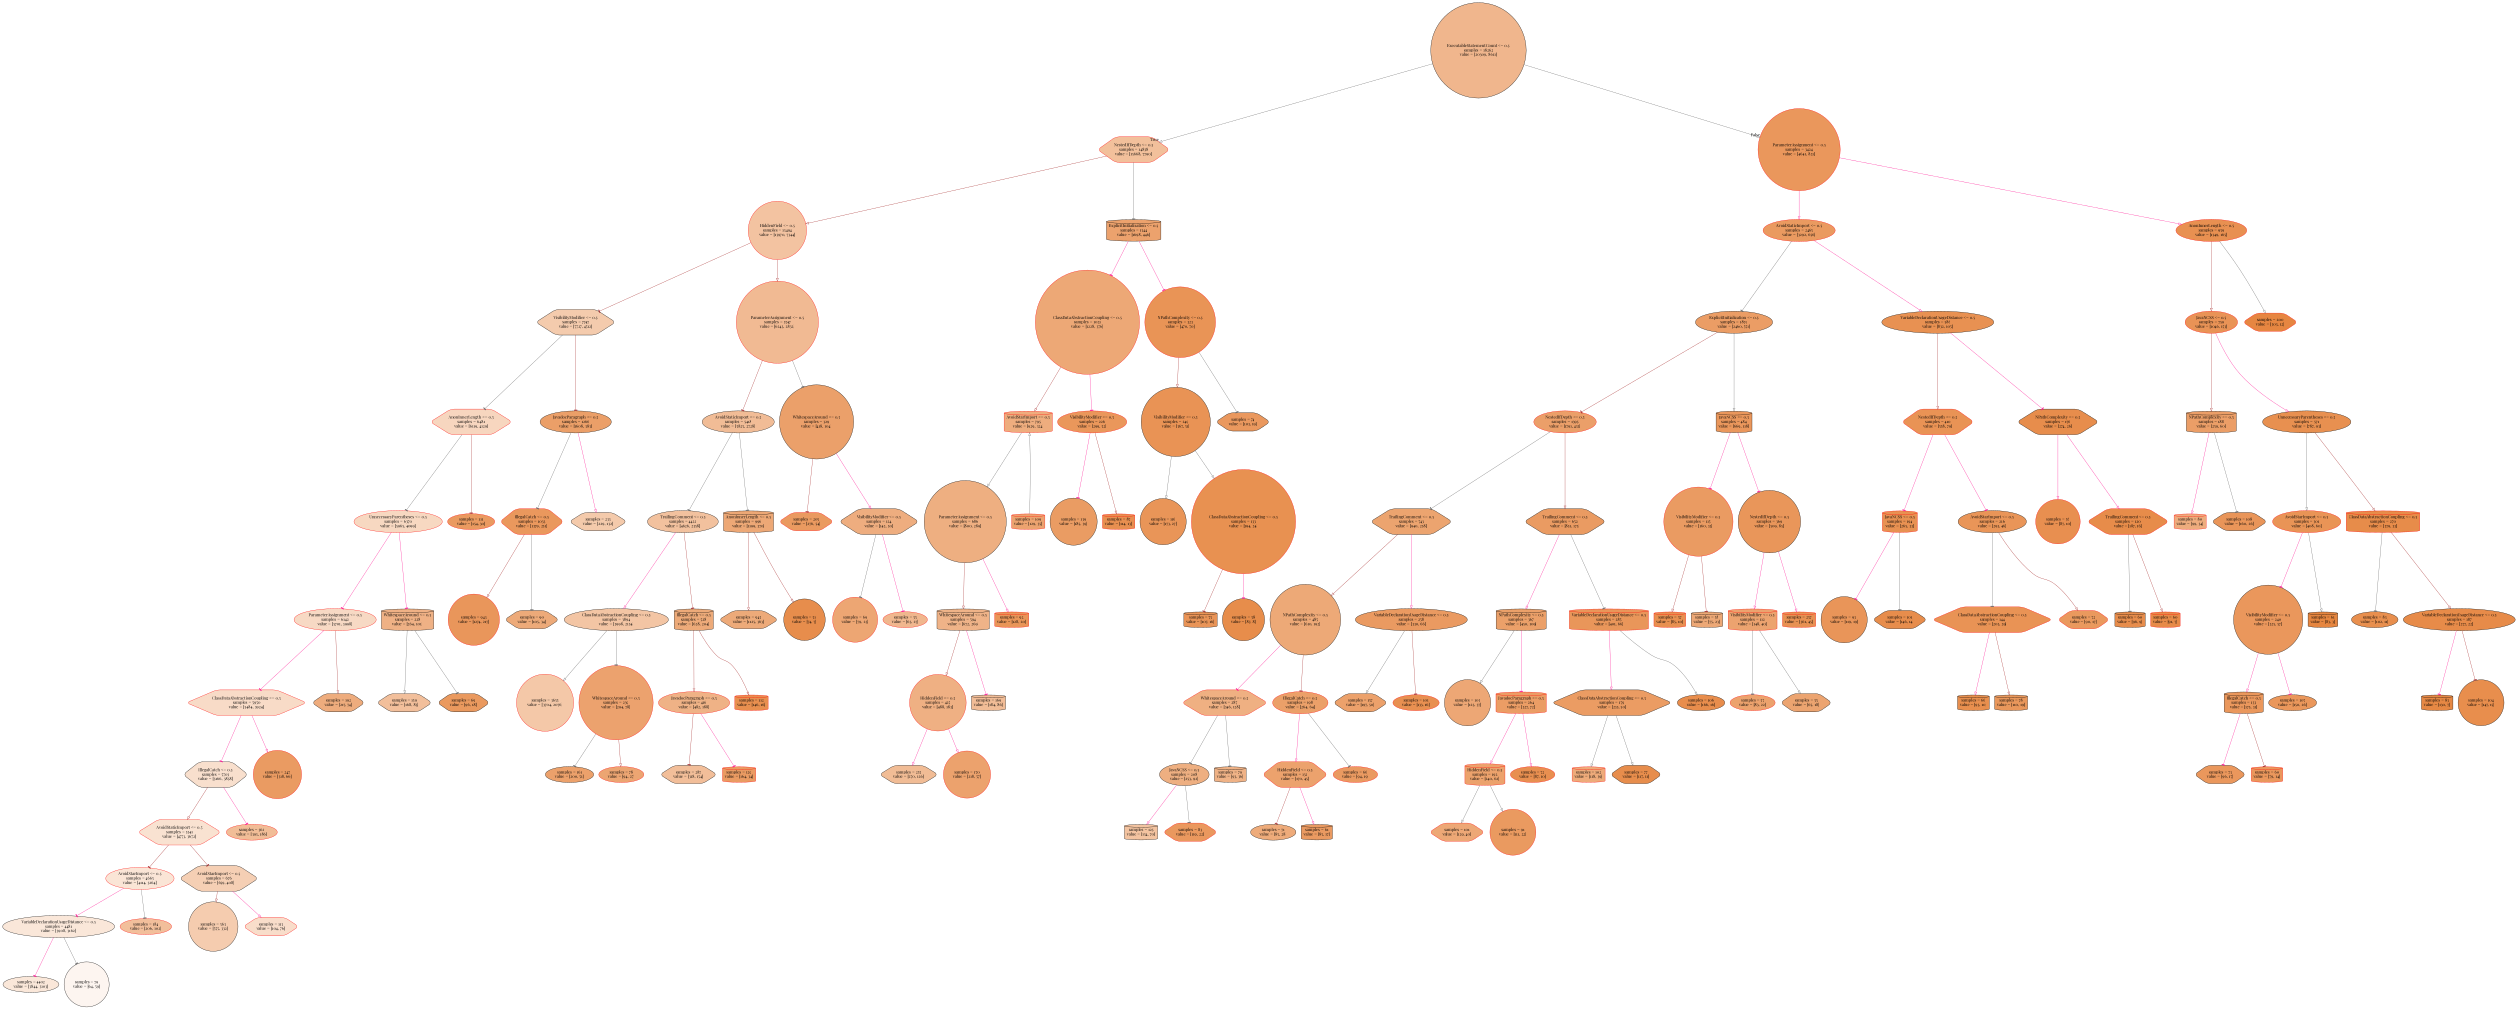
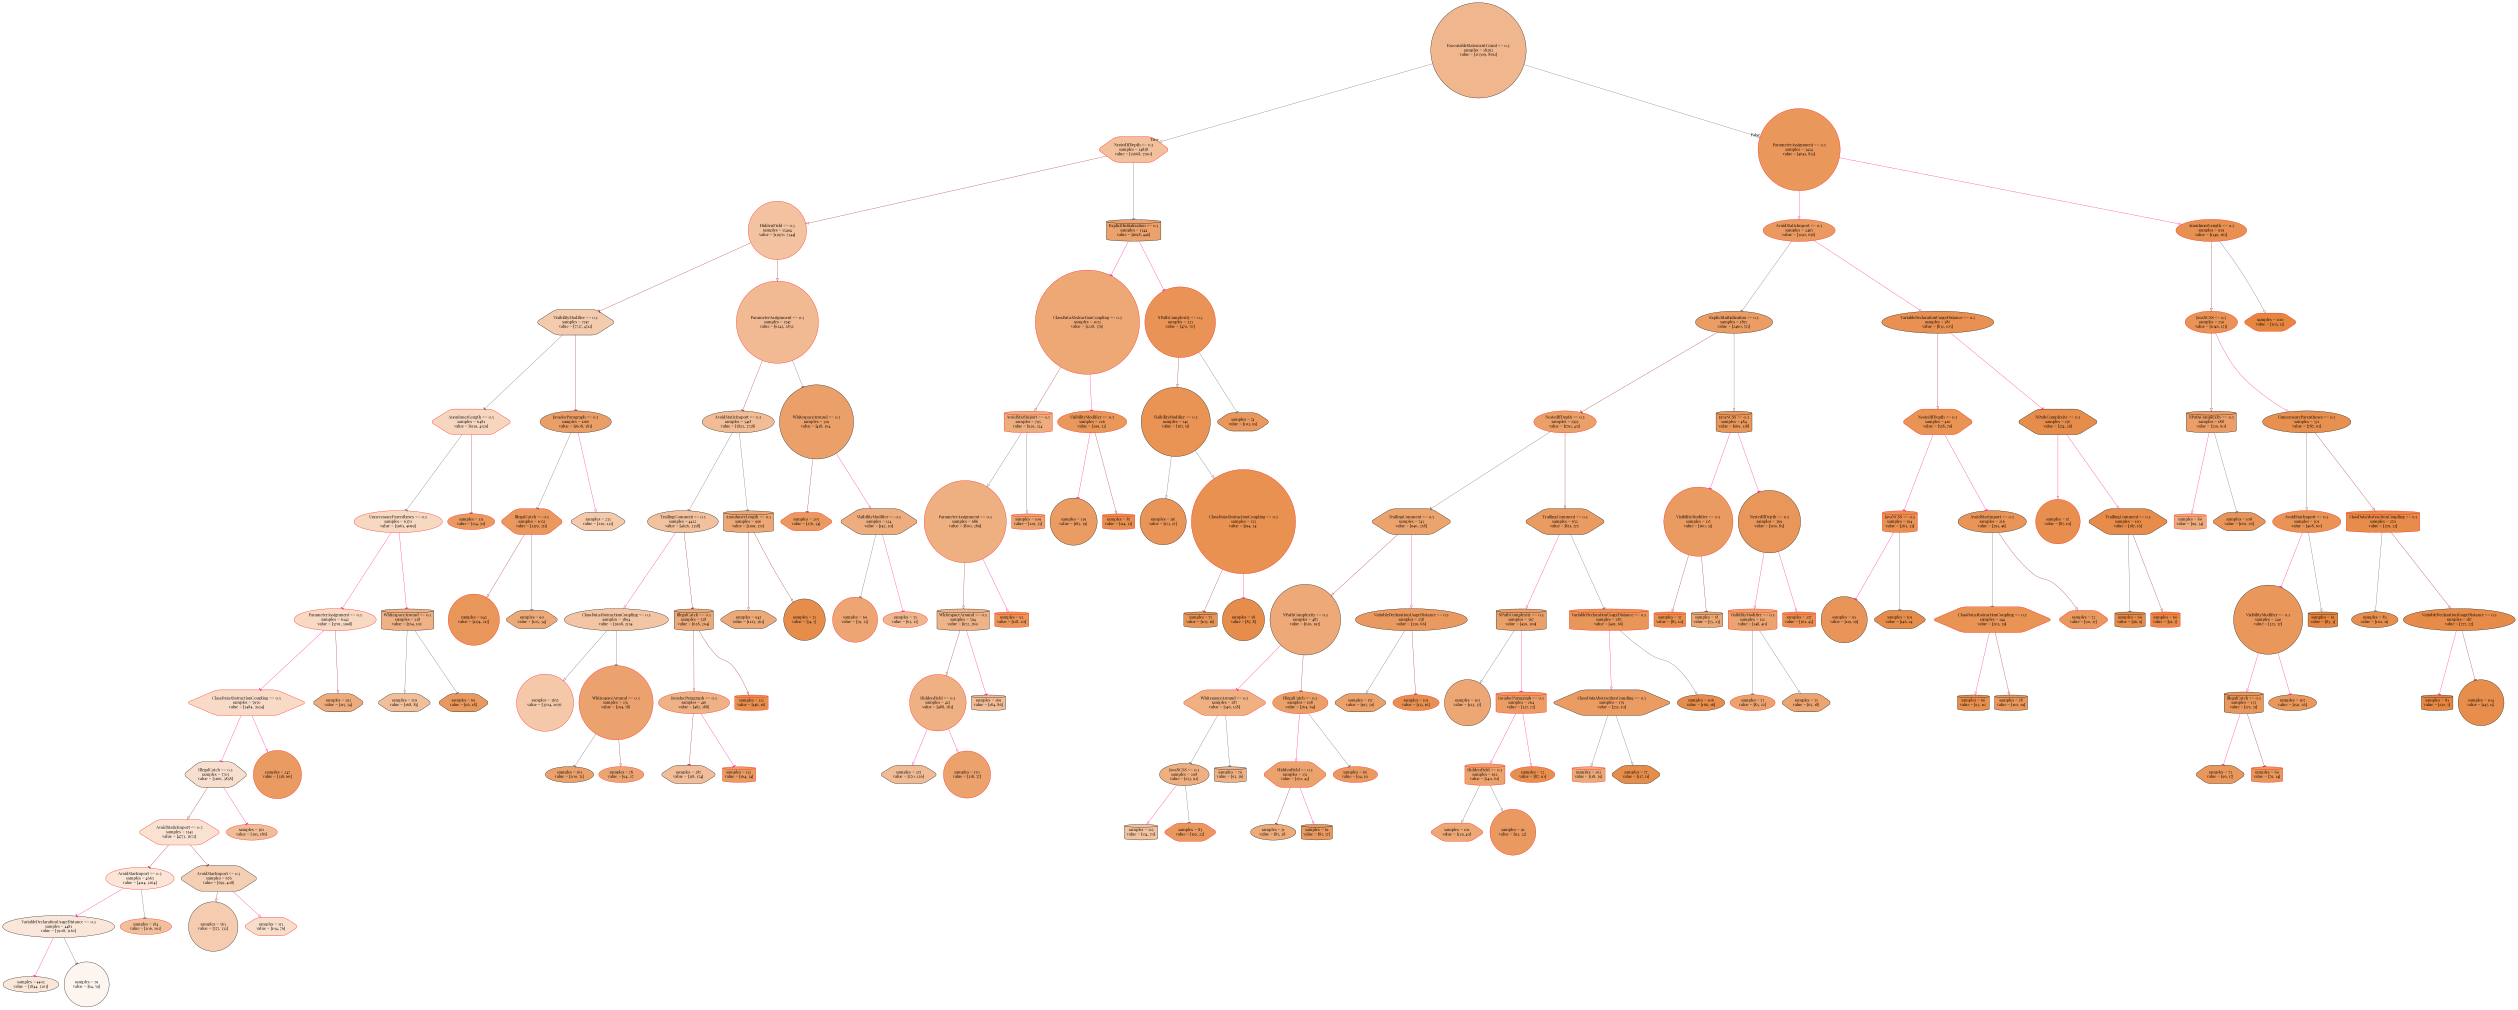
(1030, 475) -> (1026, 472)
(965, 522) -> (965, 522)
(2128, 522) -> (2128, 522)
